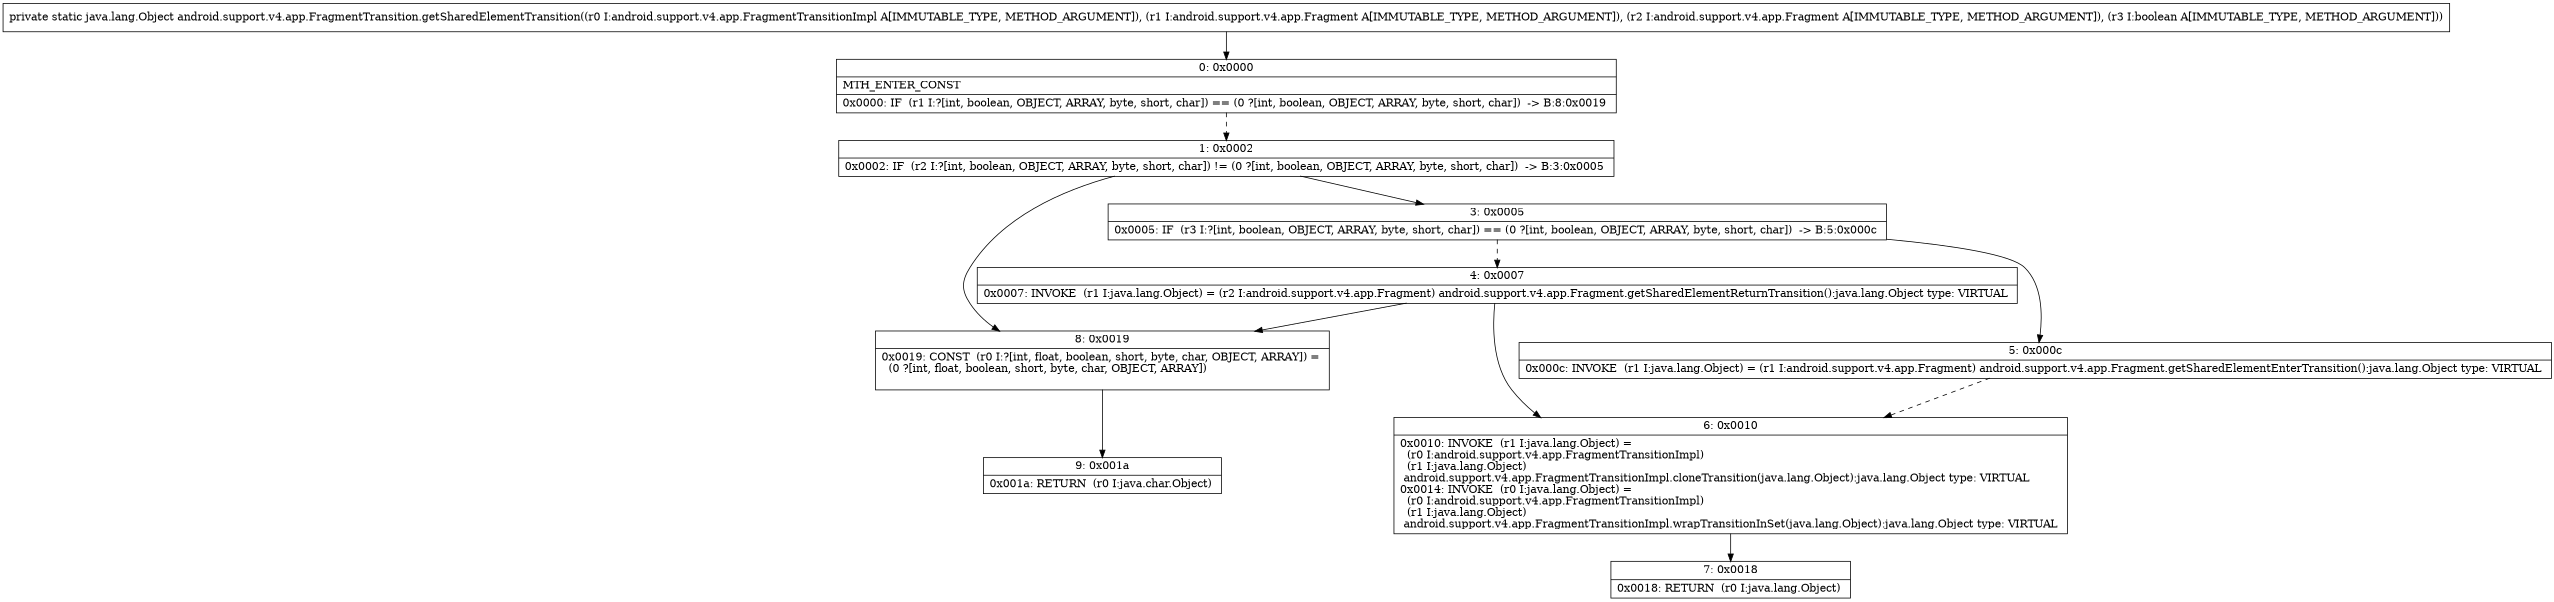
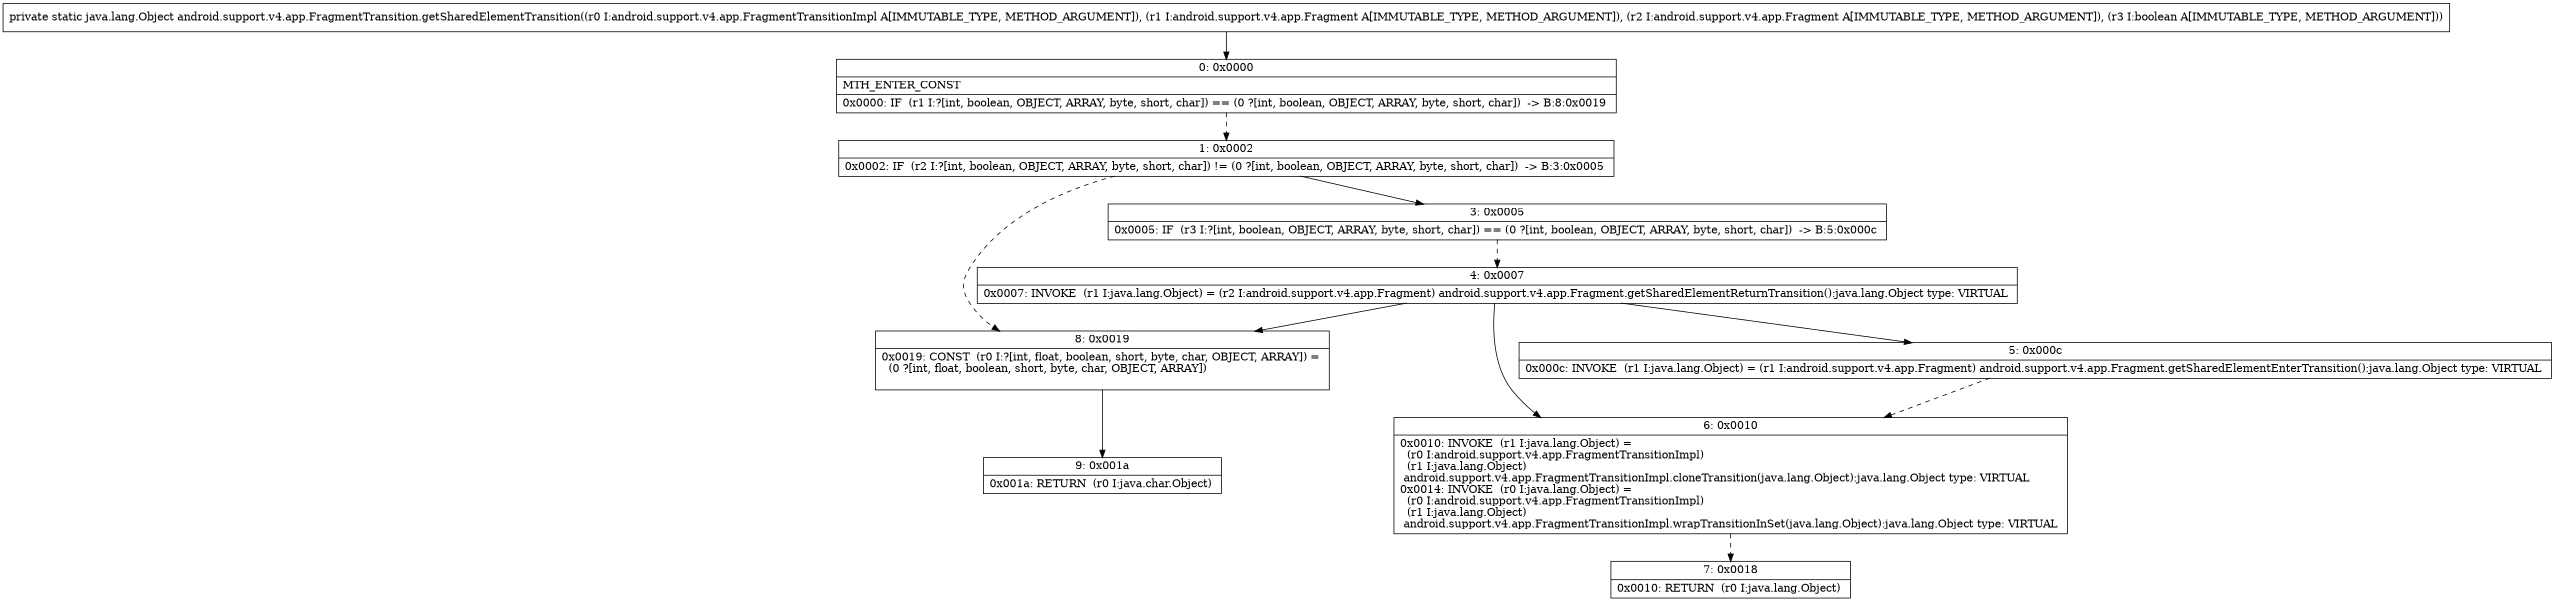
(1004, 229) -> (1004, 229)
(1992, 254) -> (1762, 322)
(1731, 544) -> (1731, 544)
(1731, 588) -> (1731, 588)
